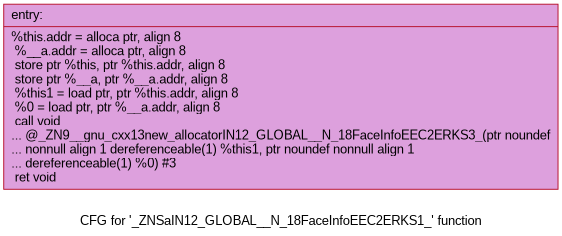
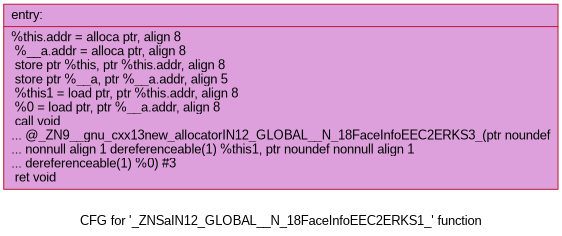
(120, 79) -> (120, 79)
